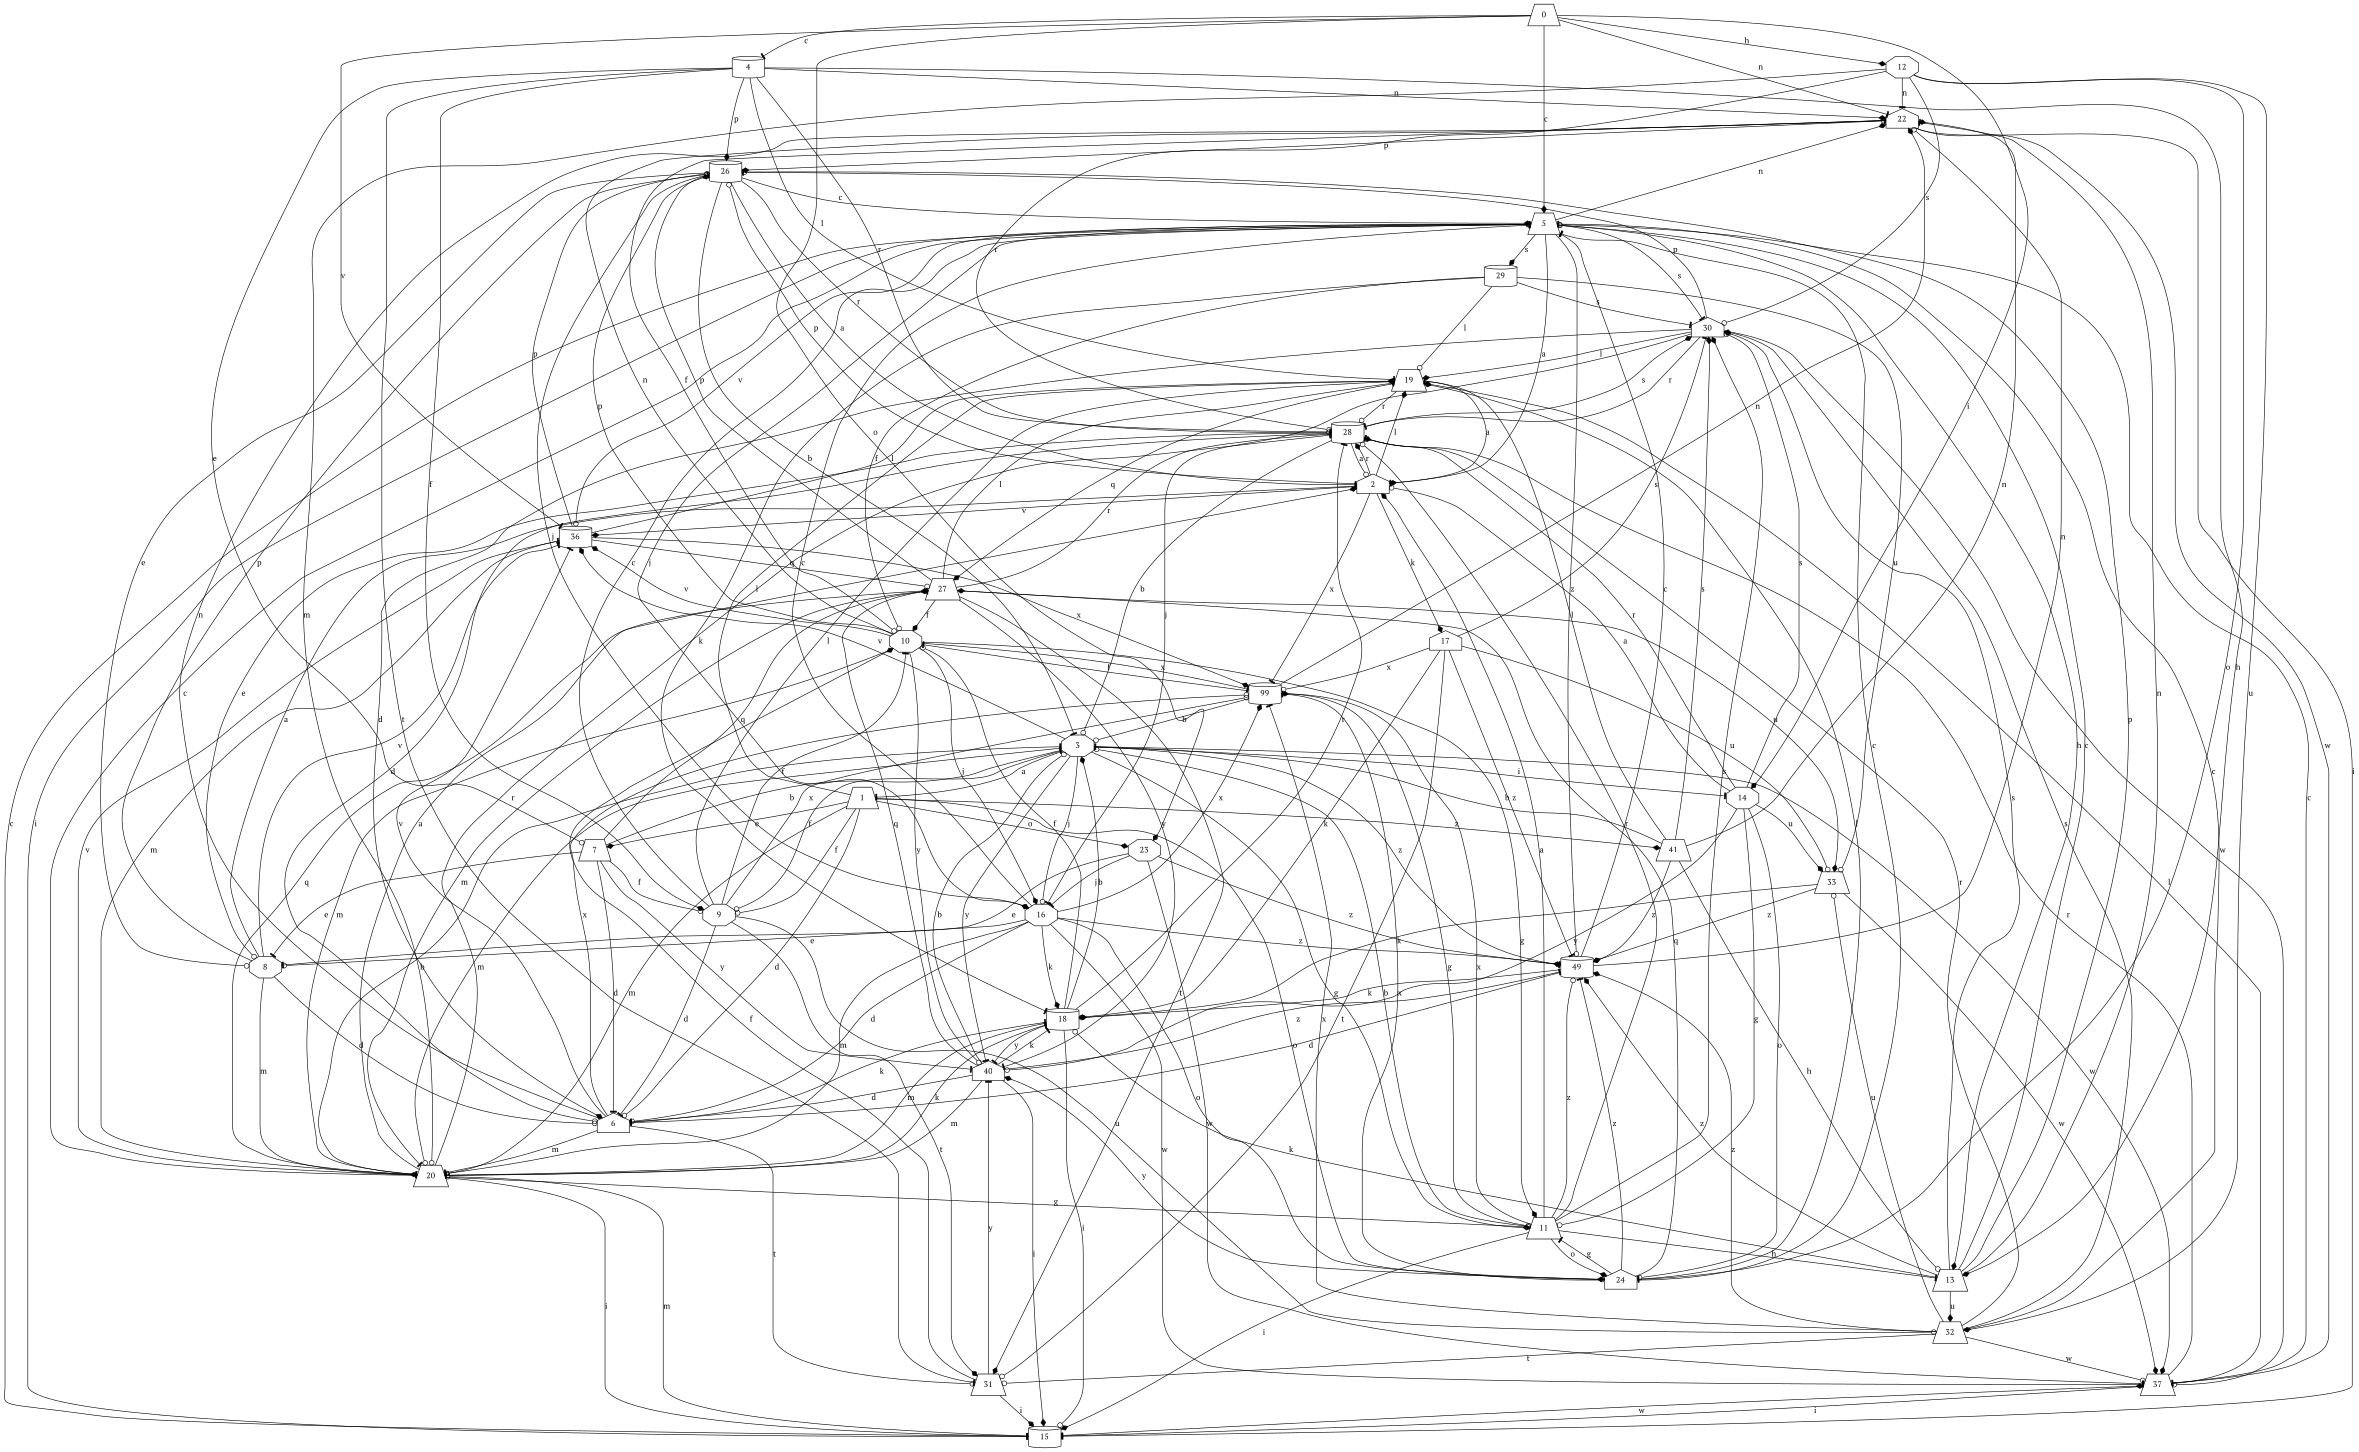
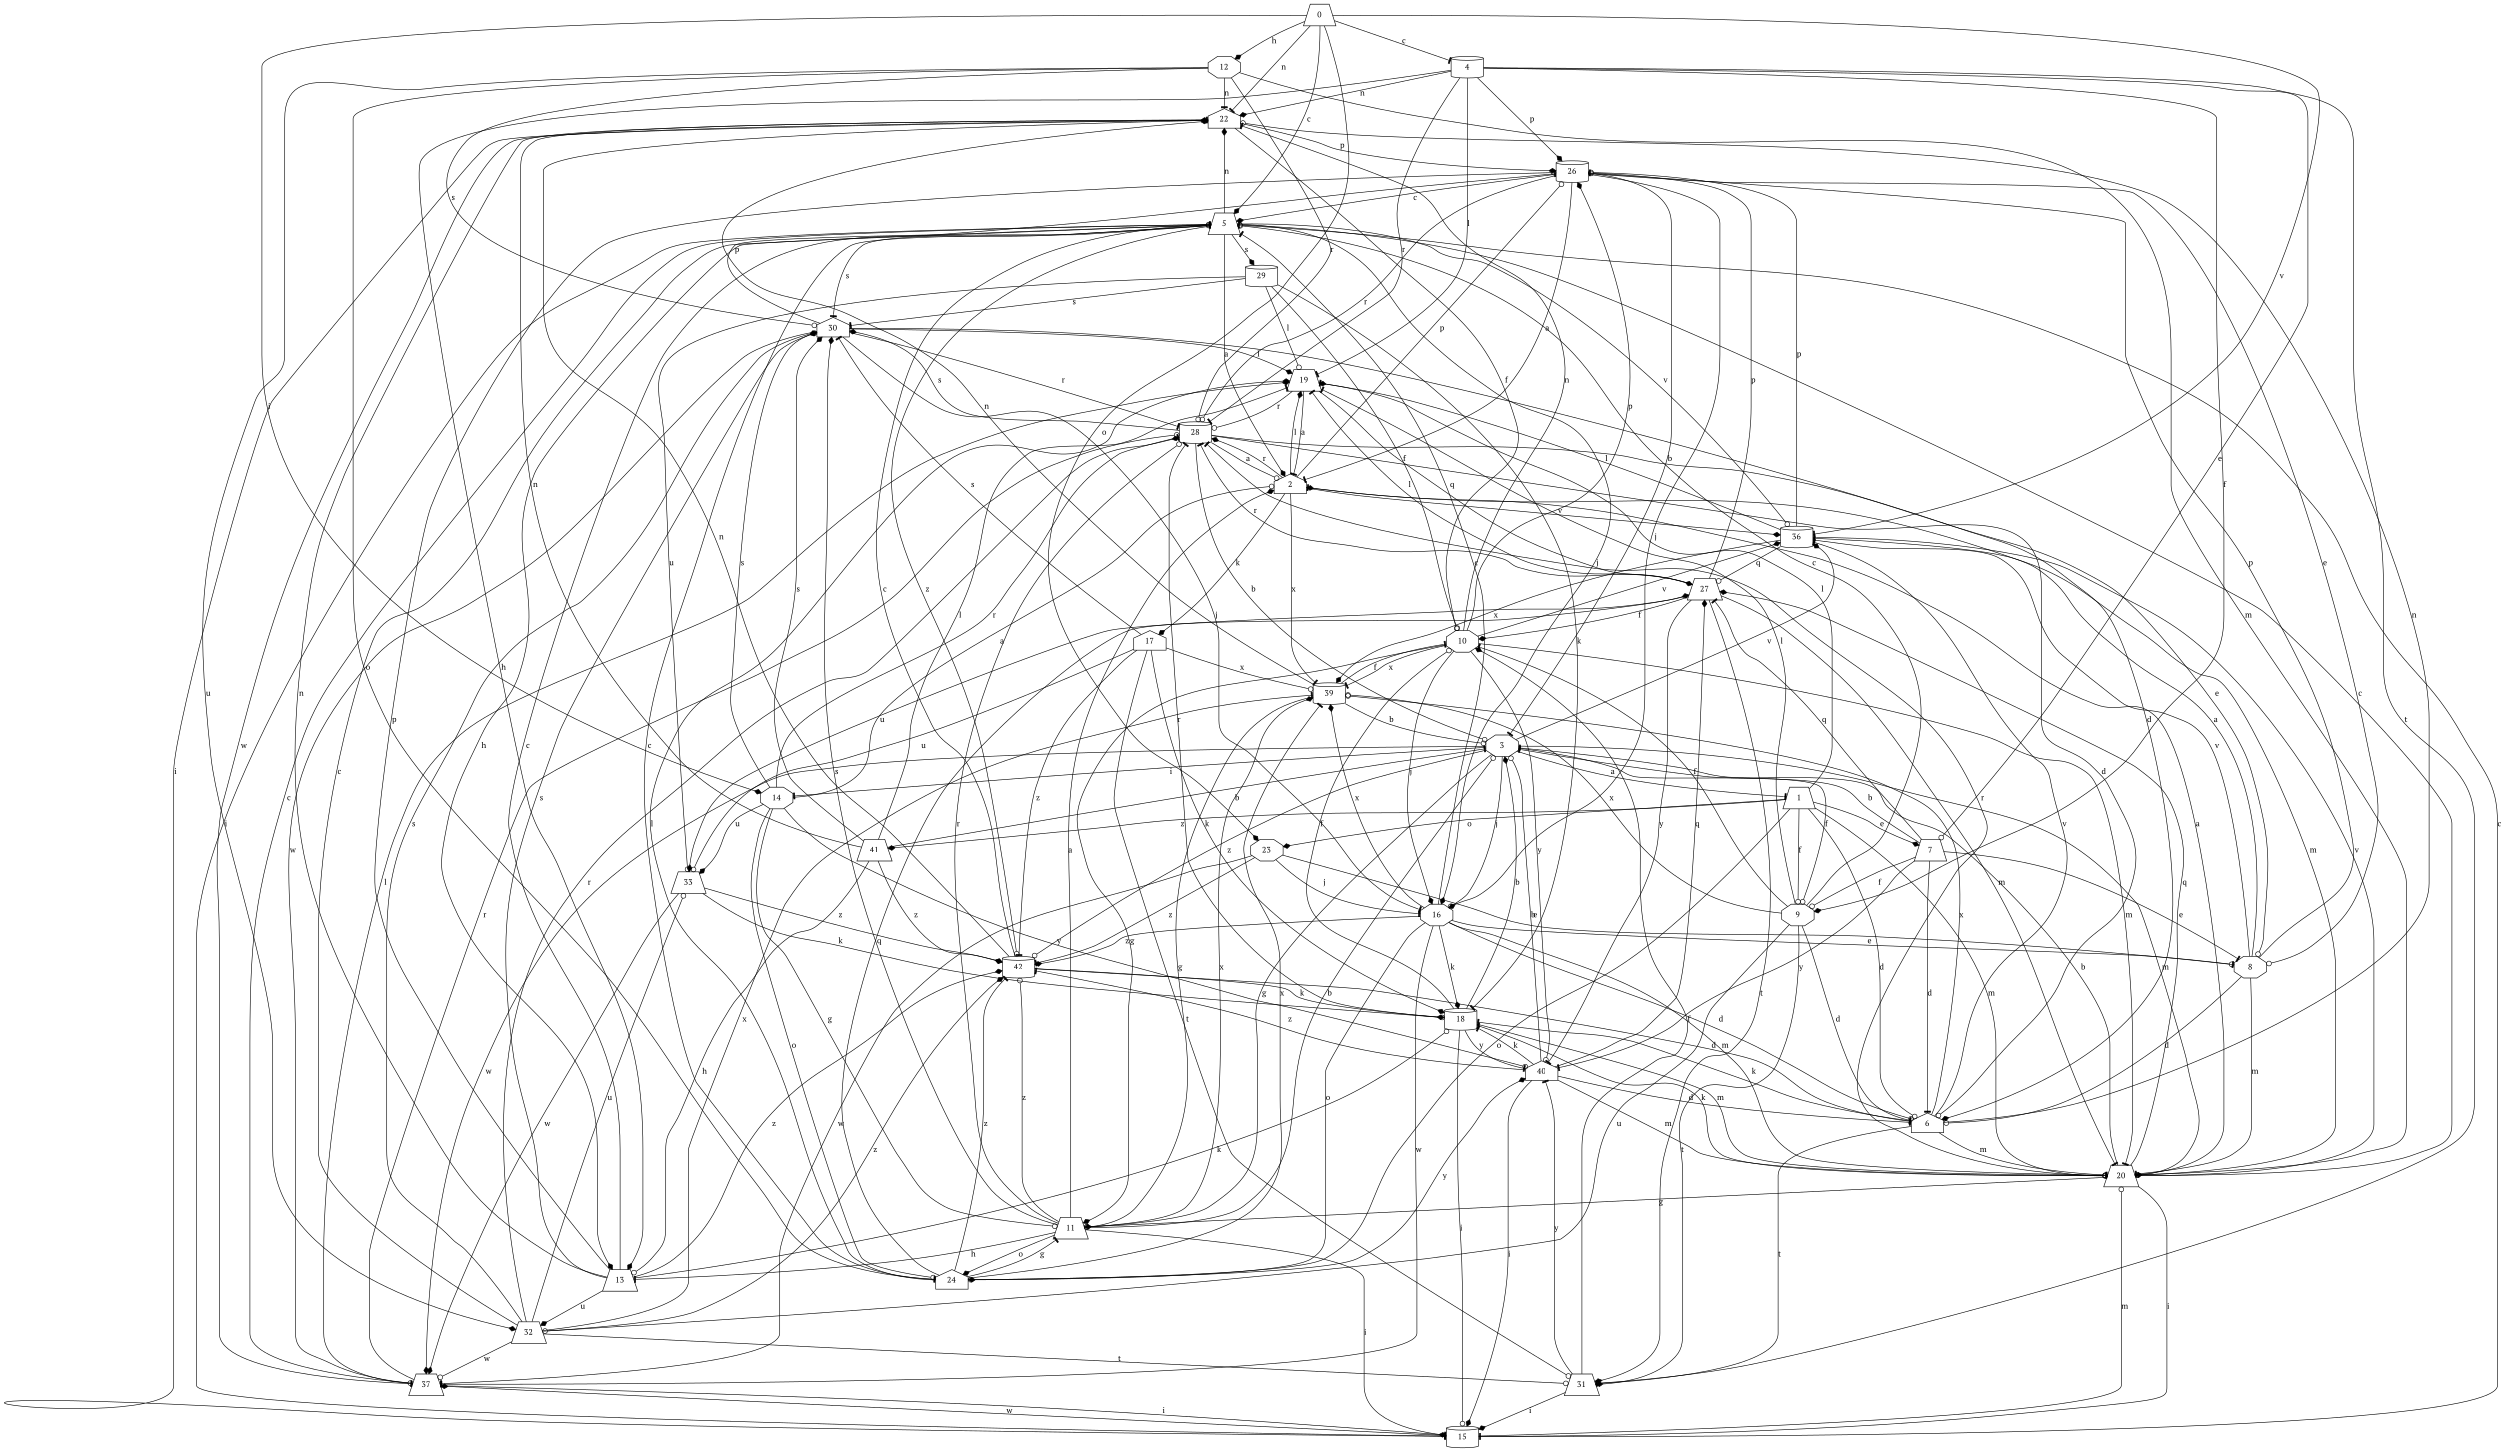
(1265, 694) -> (1329, 694)
(975, 886) -> none
(1577, 967) -> (1019, 967)
